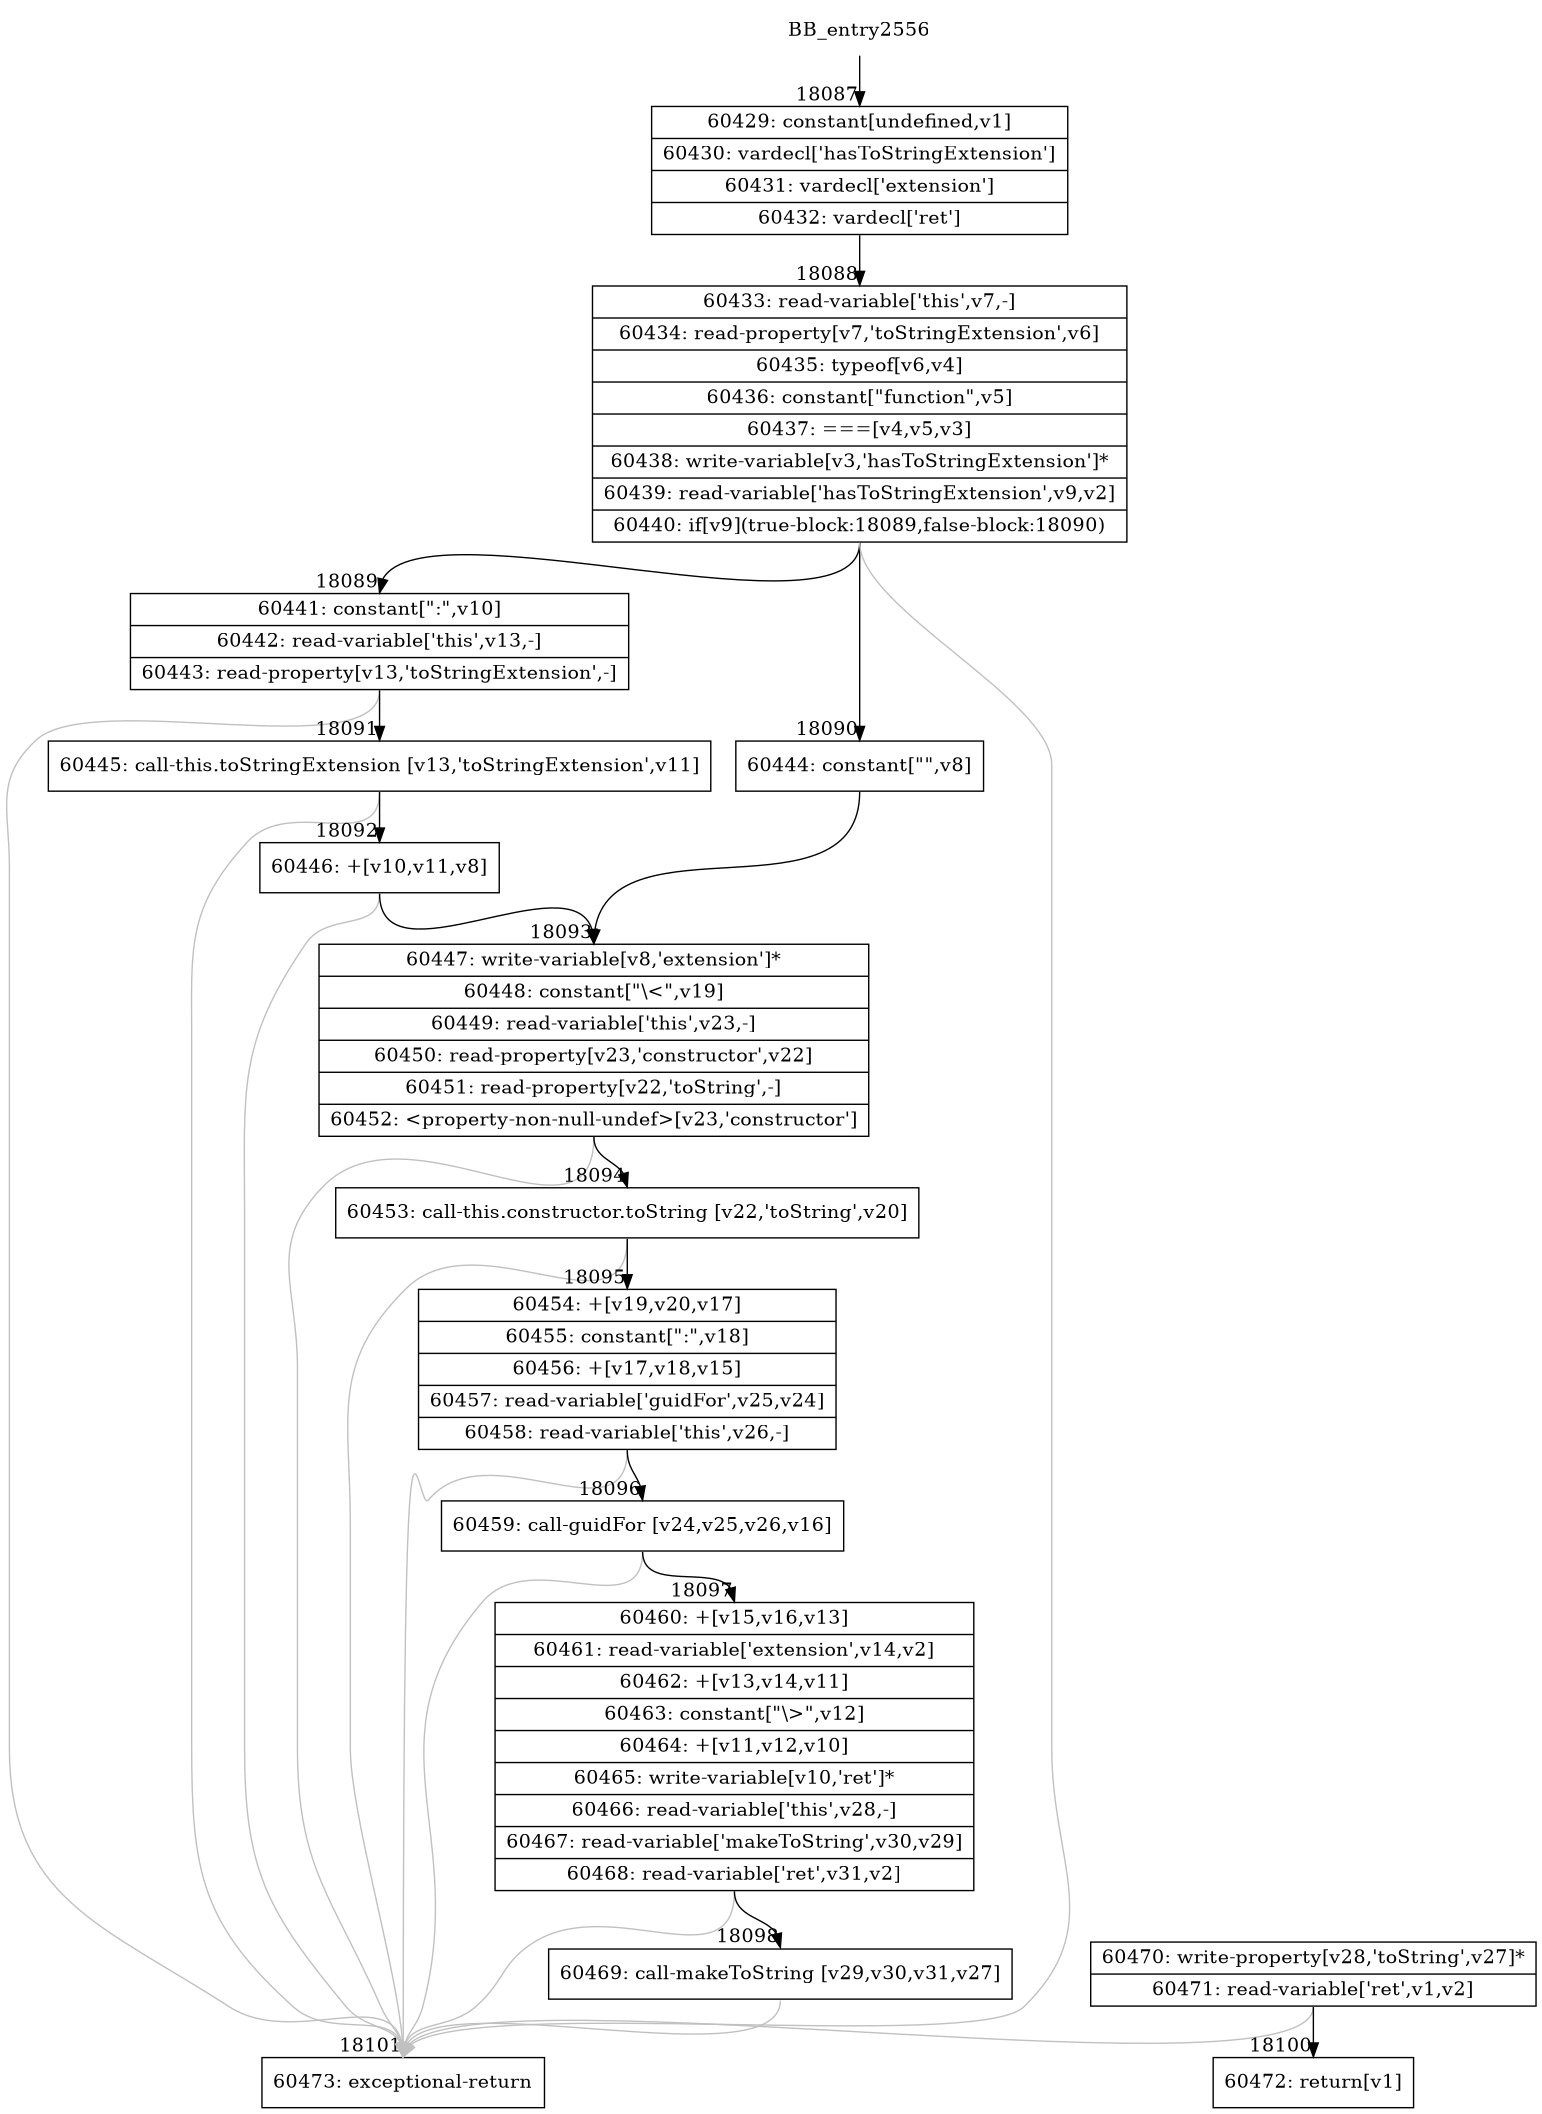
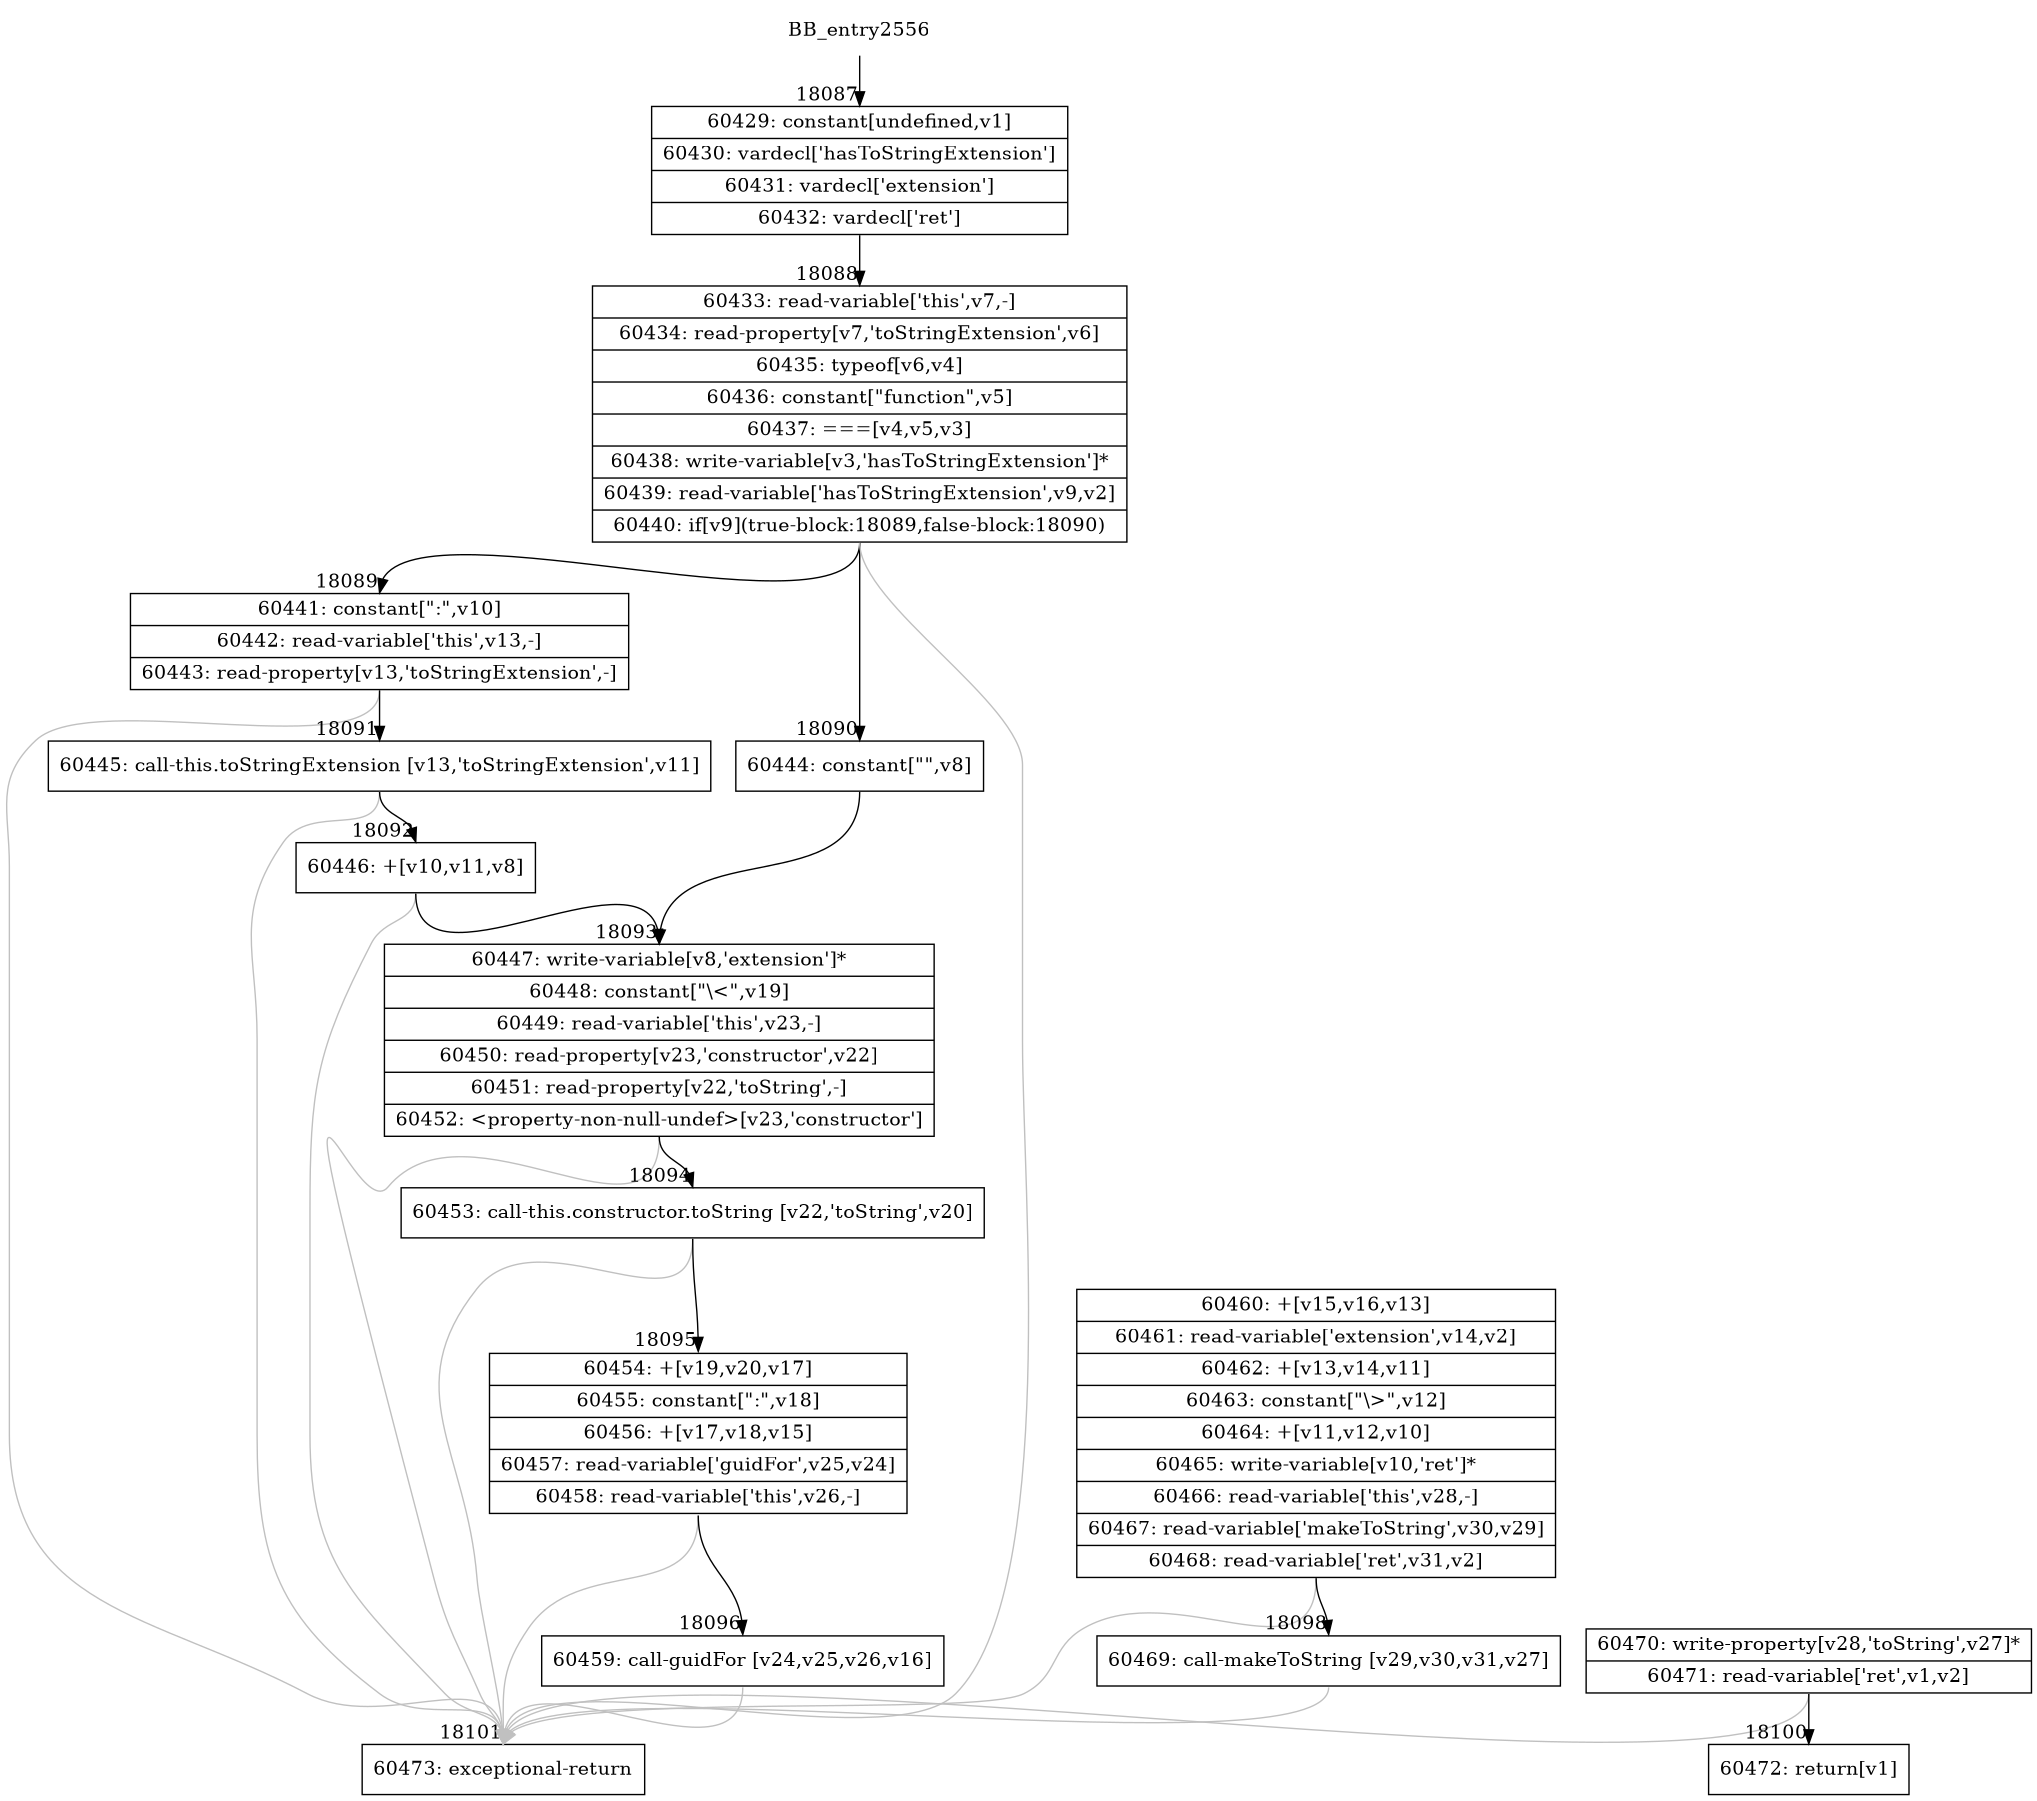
(681, 1576) -> none
